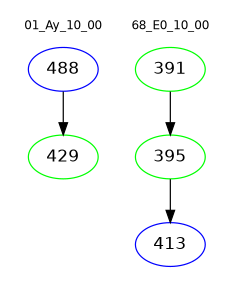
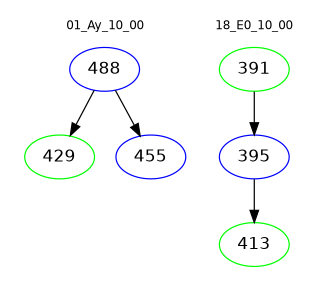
(170, 26) -> (254, 26)
none -> (151, 157)
(170, 157) -> (254, 157)
(170, 245) -> (254, 245)
